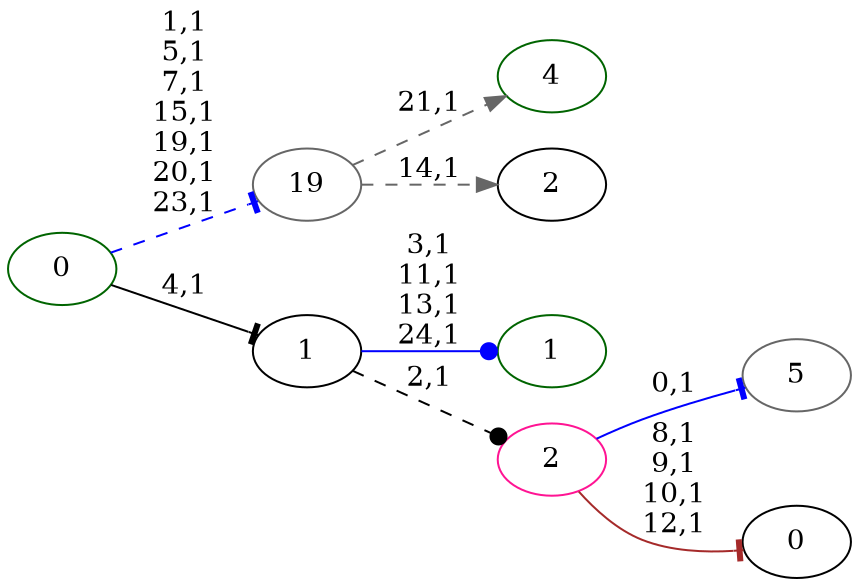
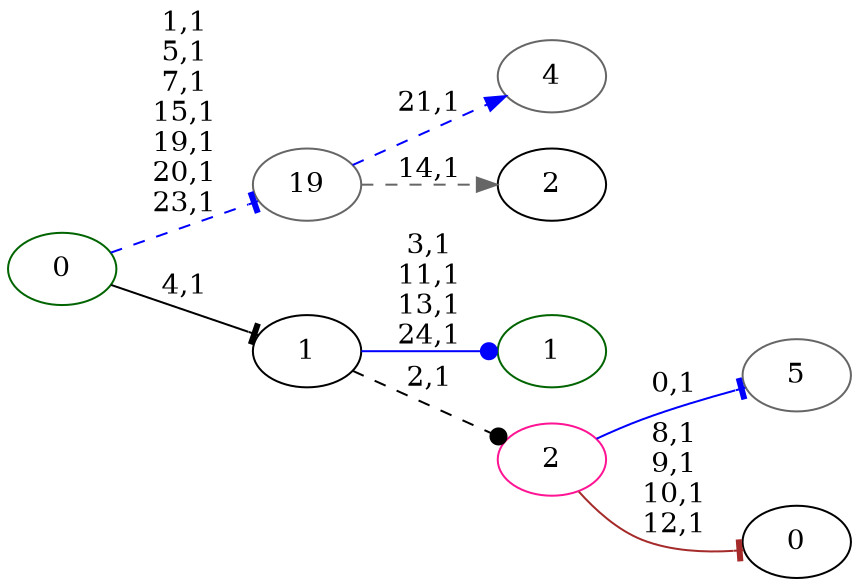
(552, 76) -> (552, 76)
(420, 135) -> (420, 135)
